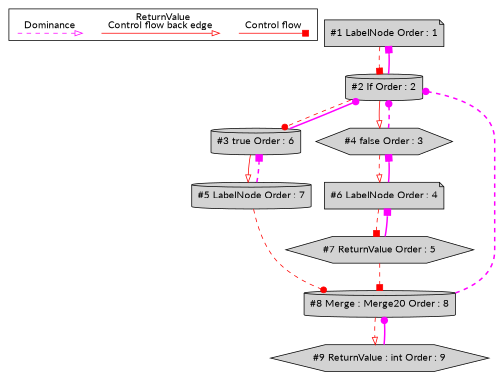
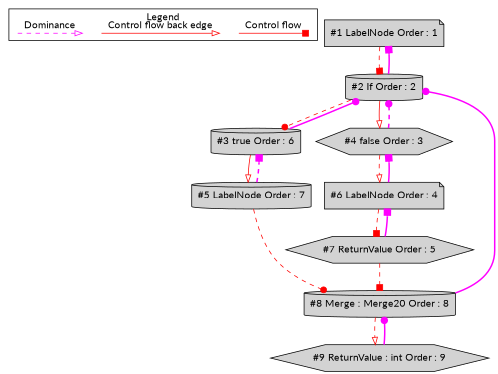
(163, 17) -> (163, 17)
(495, 182) -> (495, 182)
